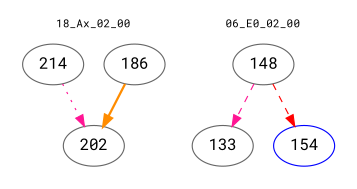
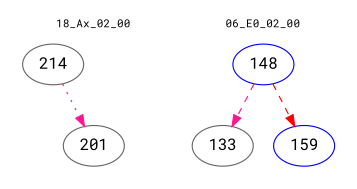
(135, 64) -> none
(263, 64) -> (263, 64)
(94, 146) -> (94, 146)
(304, 146) -> (304, 146)
